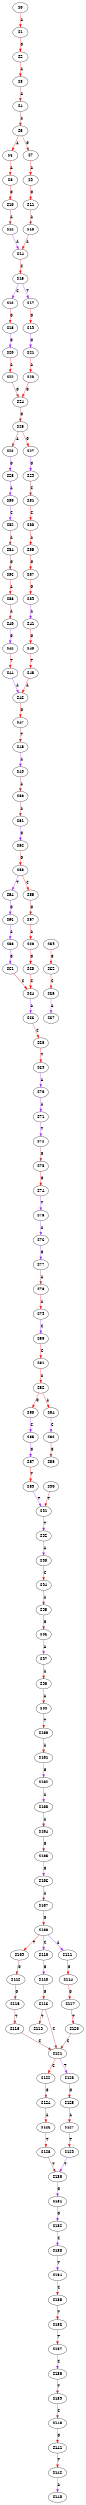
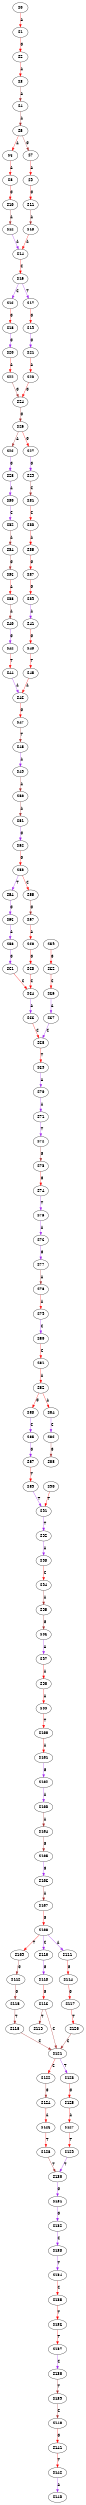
none -> (46, 1029)
